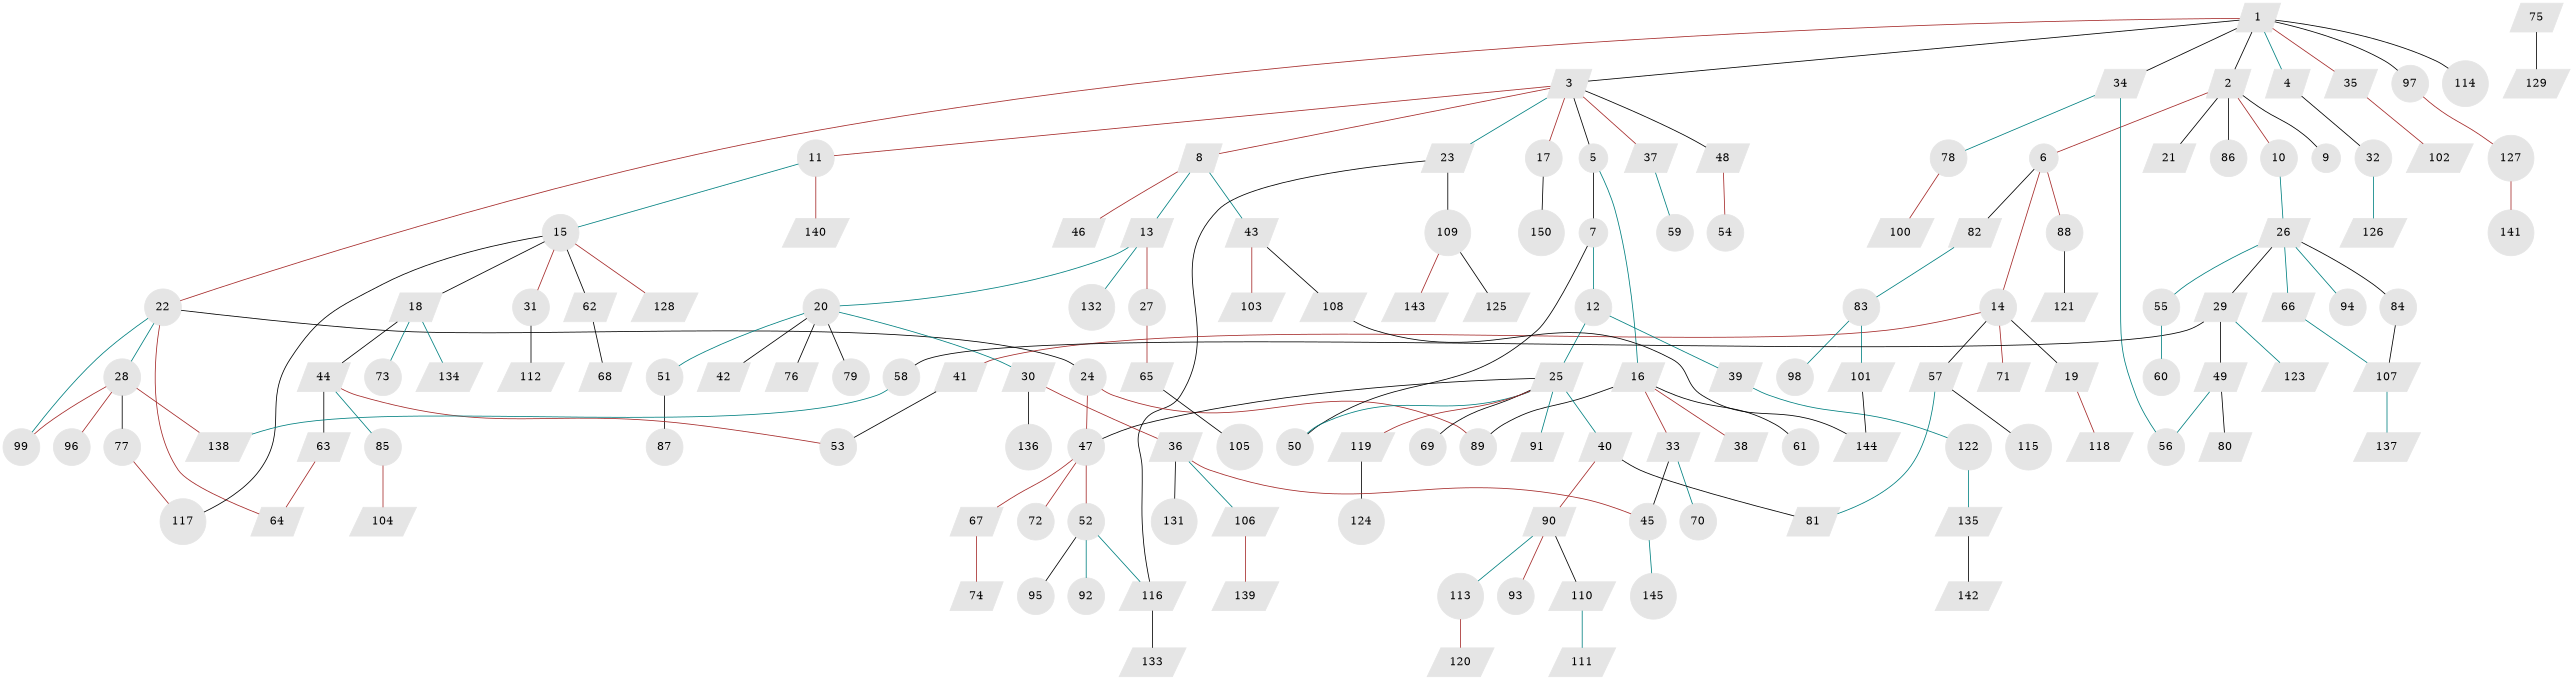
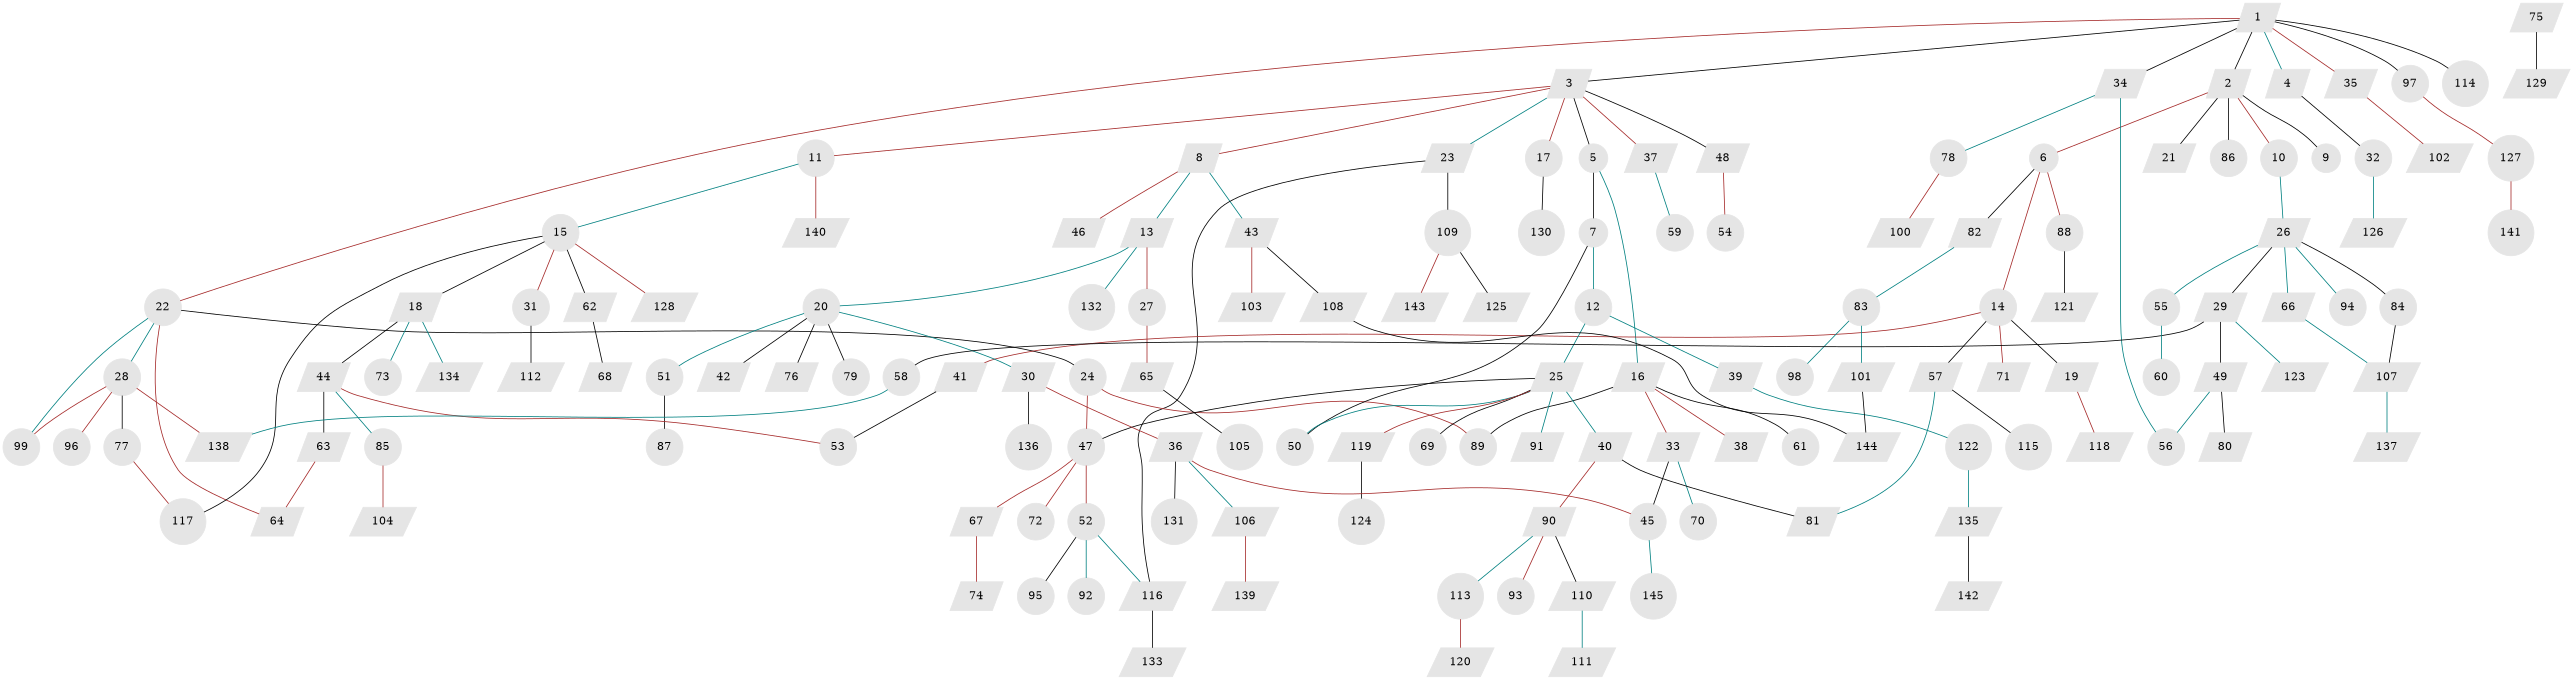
(1541, 233) -> (1541, 233)
